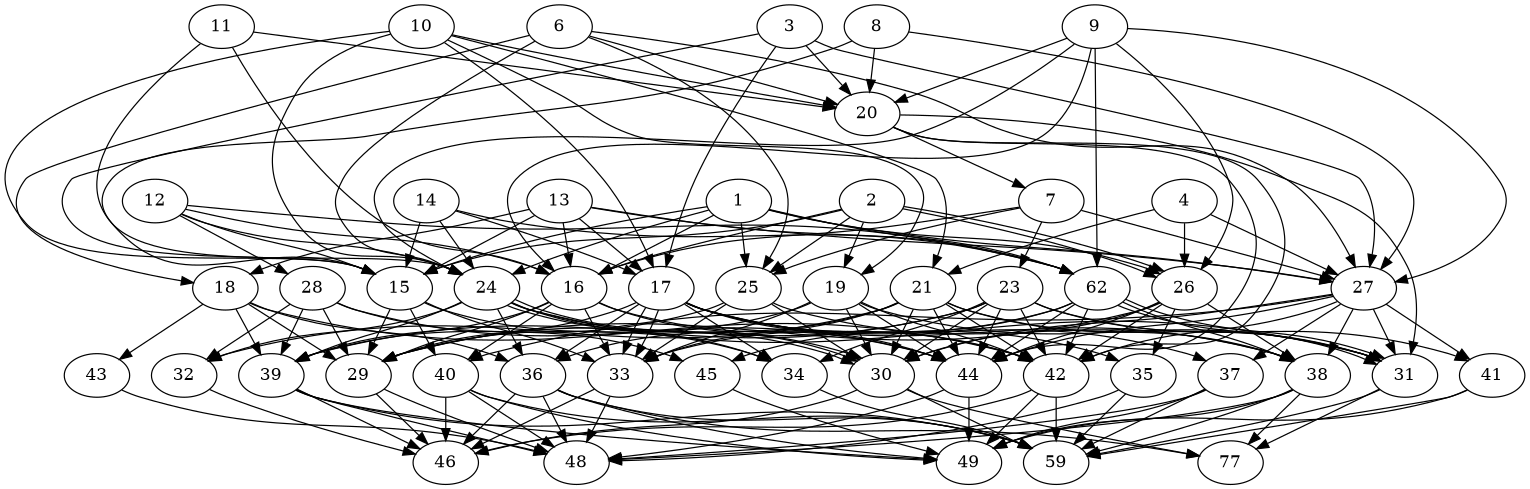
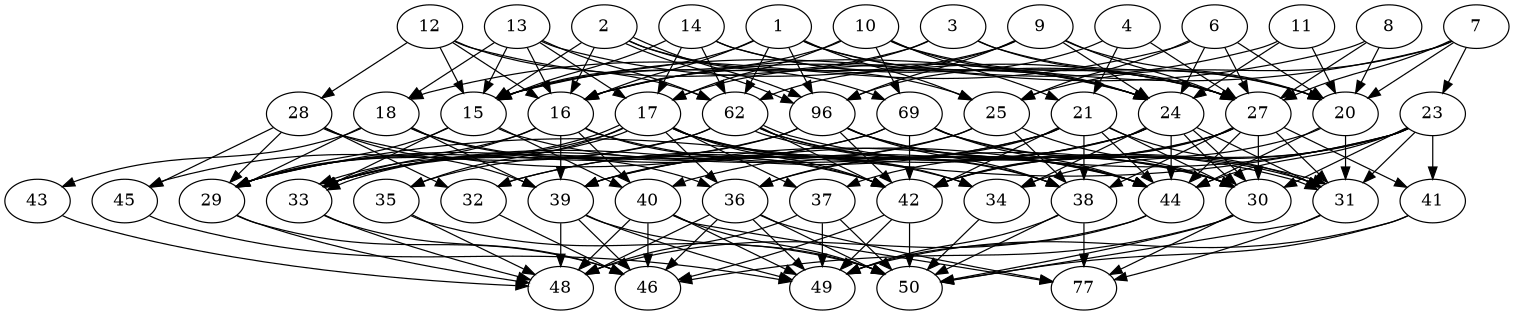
none -> (969, 70)
(942, 149) -> (1416, 67)
none -> (856, 250)
(836, 288) -> (910, 114)
(1185, 288) -> (822, 114)
(959, 438) -> none
(1056, 463) -> (910, 288)
